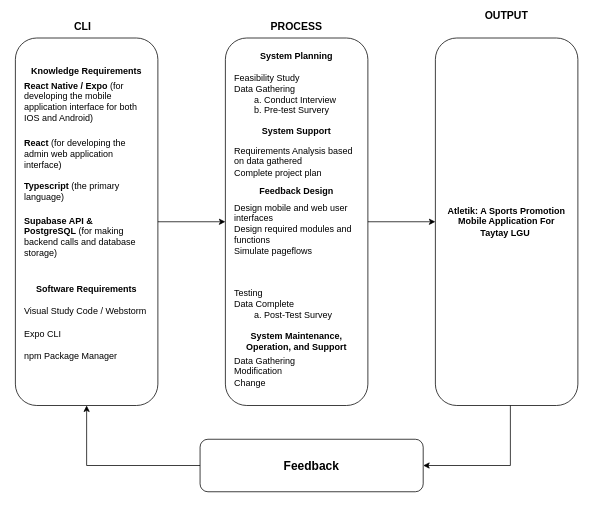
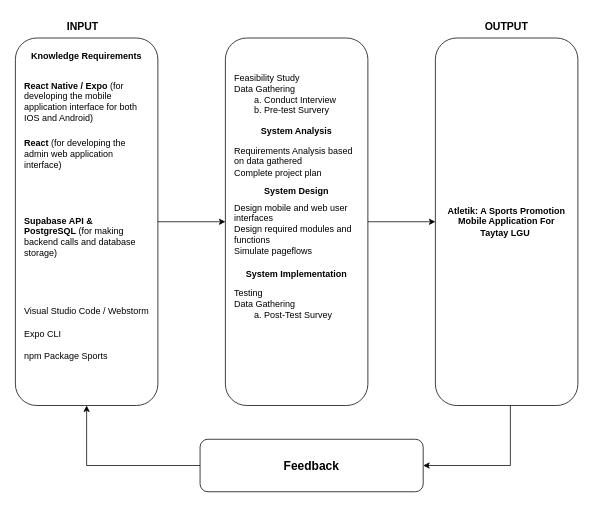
(507, 15) -> (507, 27)
(83, 27) -> (83, 27)
(297, 27) -> none
(297, 57) -> none
(87, 72) -> (87, 57)
(297, 132) -> (297, 132)
(87, 192) -> none
(297, 192) -> (297, 192)
none -> (297, 274)
(87, 289) -> none
(279, 304) -> (279, 304)
(87, 312) -> (87, 312)
(297, 342) -> none
(70, 356) -> (67, 356)
(297, 372) -> none
